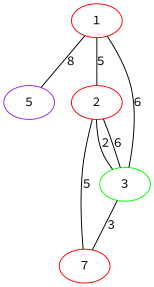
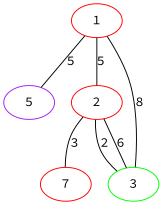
(71, 62) -> (71, 62)
(138, 102) -> (140, 102)
(87, 184) -> (75, 143)
(105, 225) -> none
